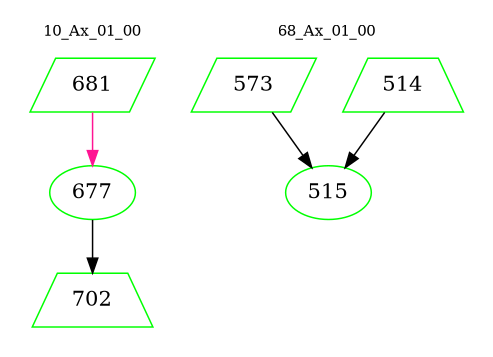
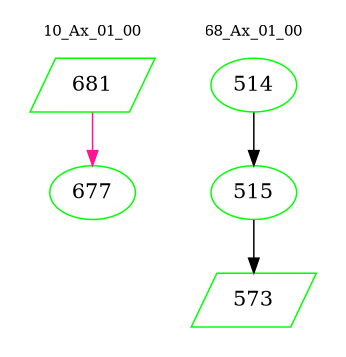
(403, 85) -> (254, 85)
(288, 134) -> (254, 239)
(93, 300) -> none
